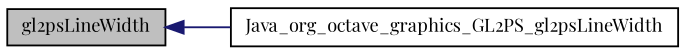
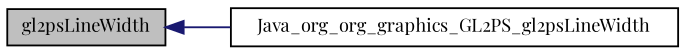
(455, 27) -> (455, 27)
